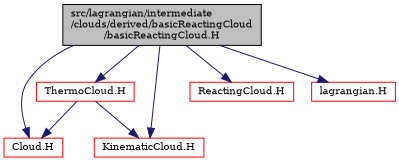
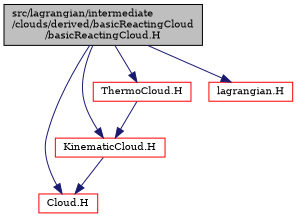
(242, 92) -> none
(63, 116) -> (92, 172)
